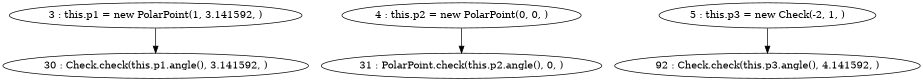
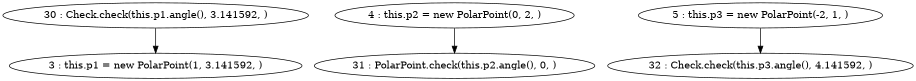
(462, 15) -> (455, 15)
(767, 15) -> (760, 15)
(156, 37) -> (156, 37)
(767, 66) -> (760, 66)
